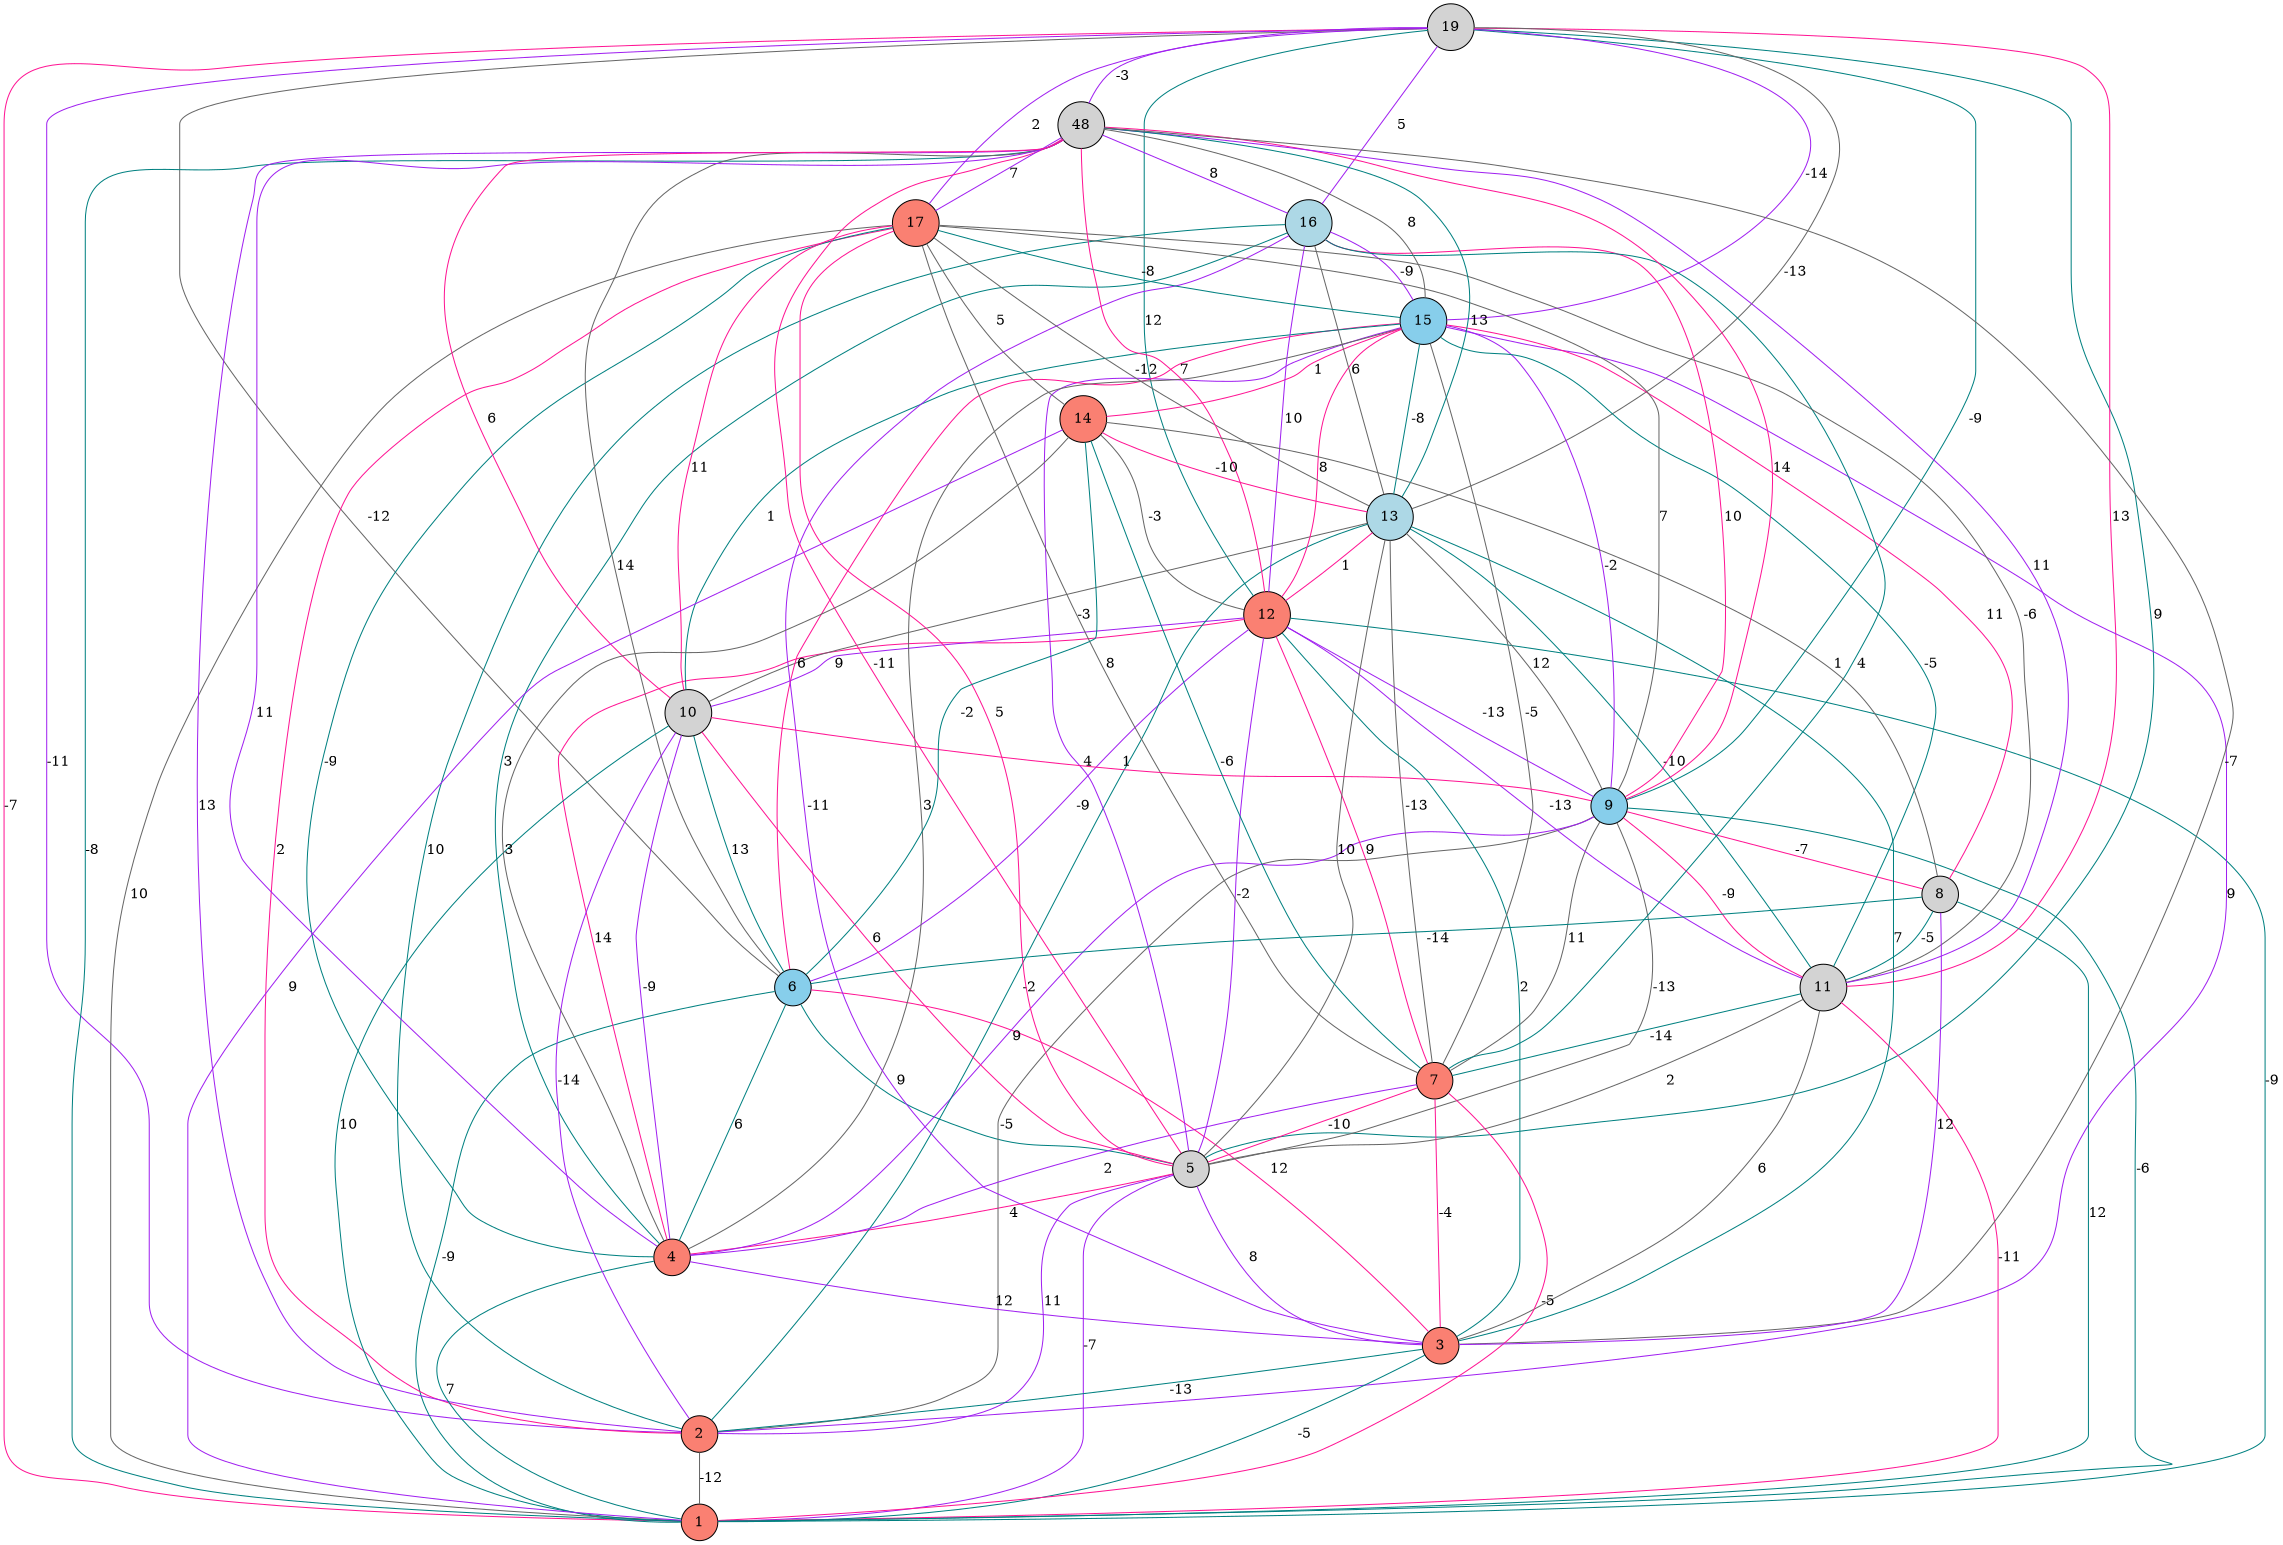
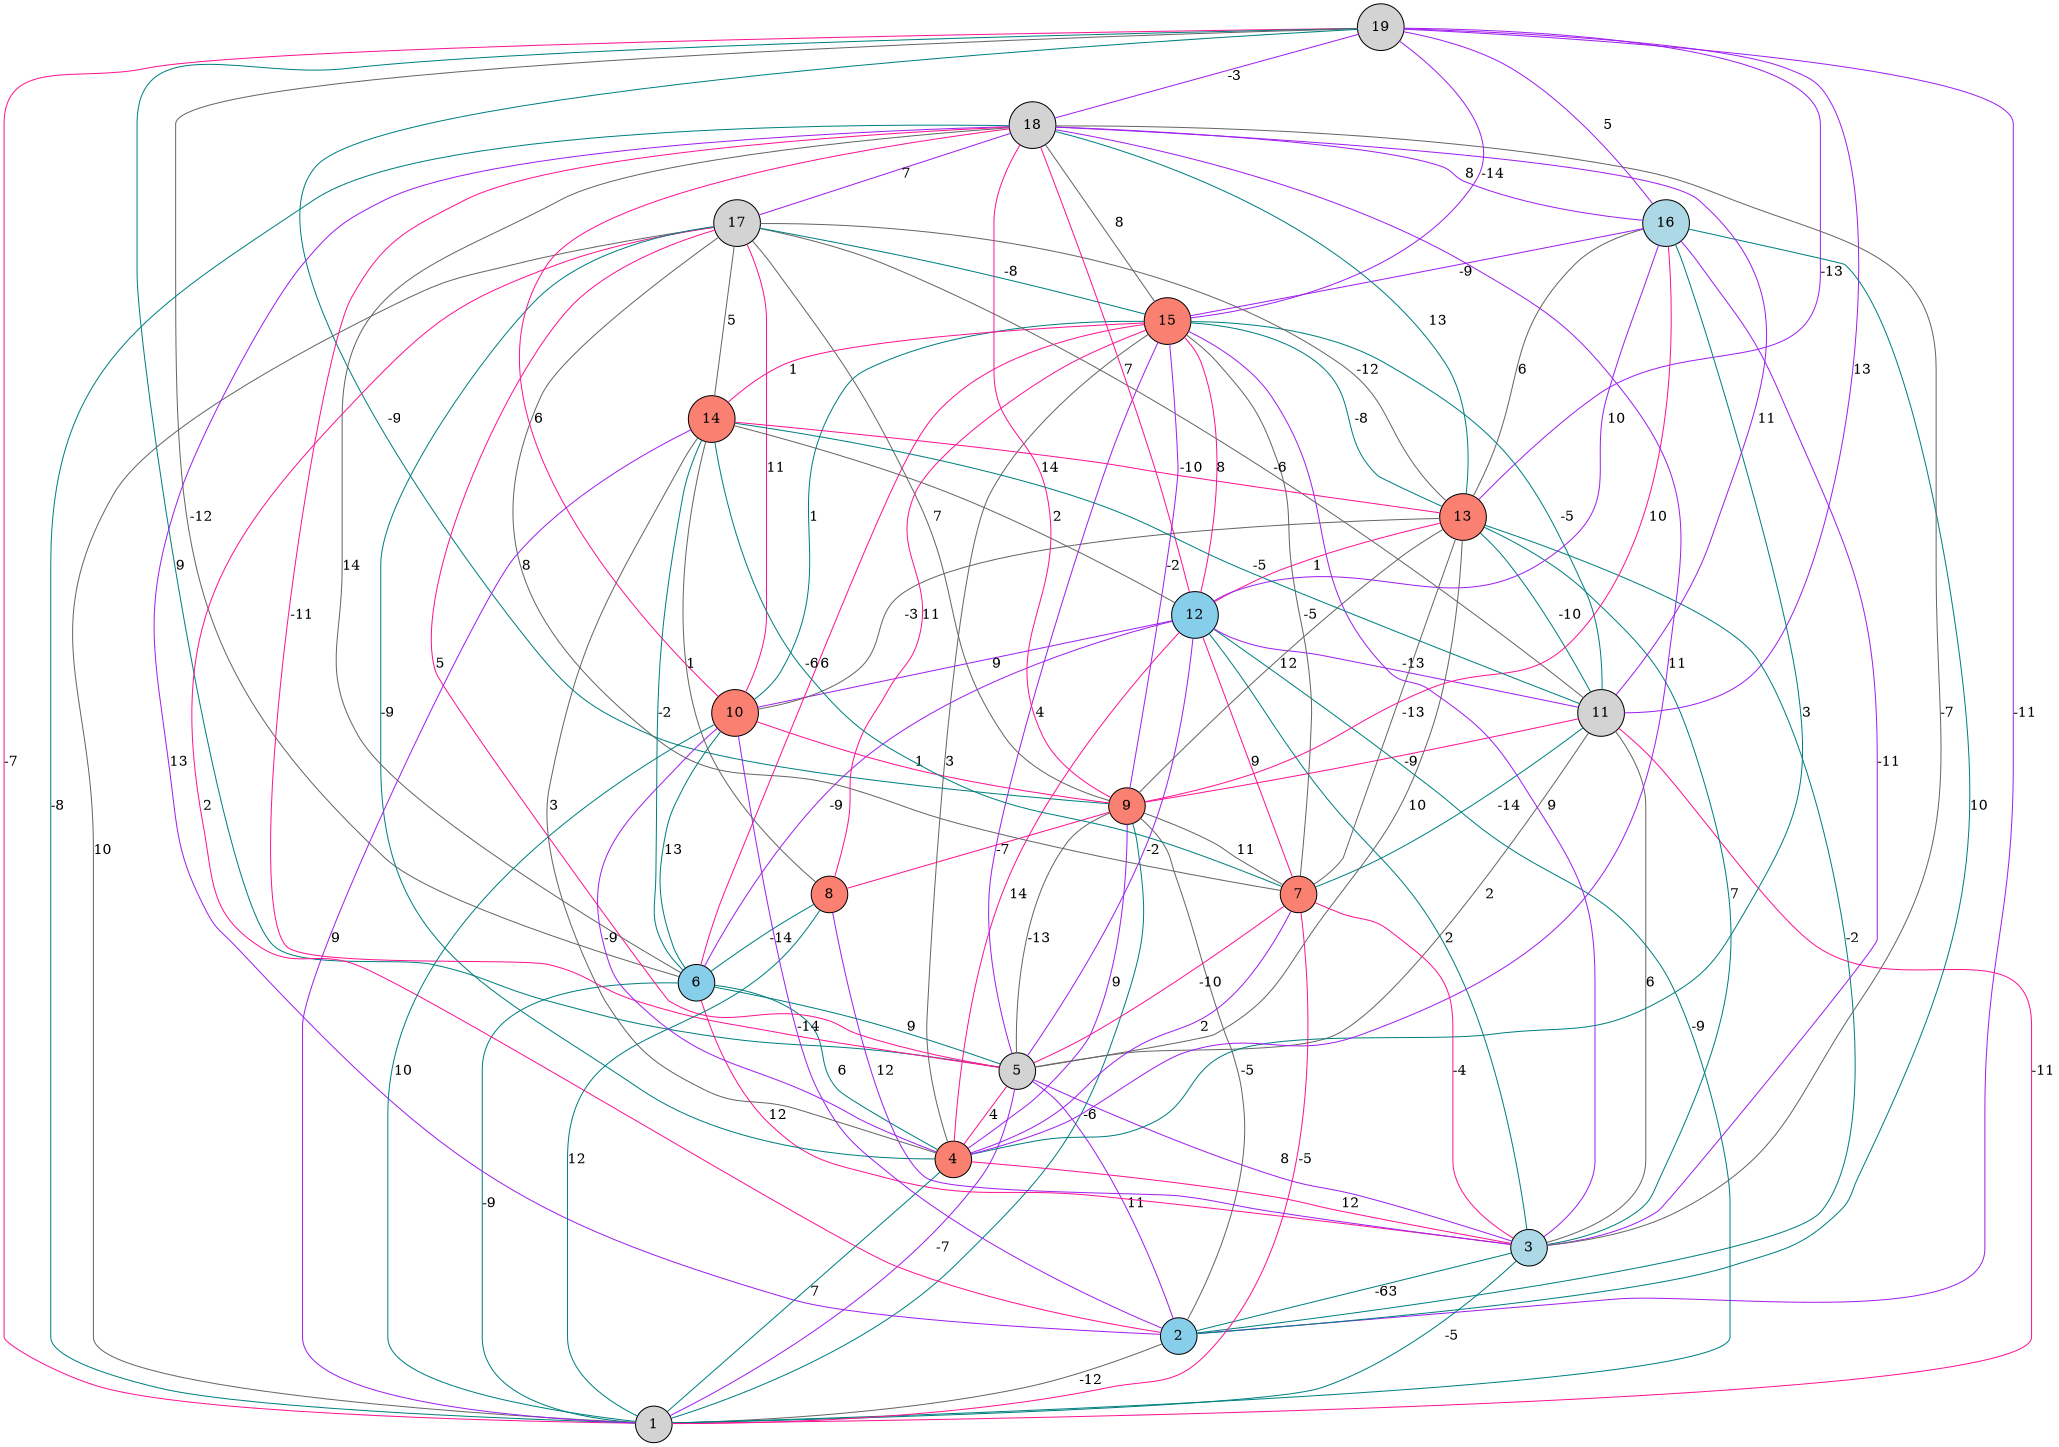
(1099, 68) -> none
(1081, 125) -> (1033, 125)
(1820, 205) -> (1820, 194)
(1144, 218) -> none
(916, 223) -> (737, 223)
(2110, 292) -> (1856, 214)
(1423, 321) -> (1168, 321)
(1864, 516) -> none
(1155, 517) -> (1058, 517)
(1390, 517) -> (1463, 517)
(1267, 615) -> (1195, 615)
(688, 713) -> (735, 713)
(1440, 713) -> none
(1609, 806) -> (1127, 806)
(1940, 894) -> (829, 894)
(1901, 951) -> (1146, 524)
(887, 962) -> none
(2061, 1195) -> (1494, 743)
(1055, 1316) -> (1243, 1192)
(1441, 1346) -> (1529, 1248)
(1181, 1390) -> (1386, 1292)
(700, 1434) -> (1179, 1336)
(700, 1522) -> (654, 1424)
